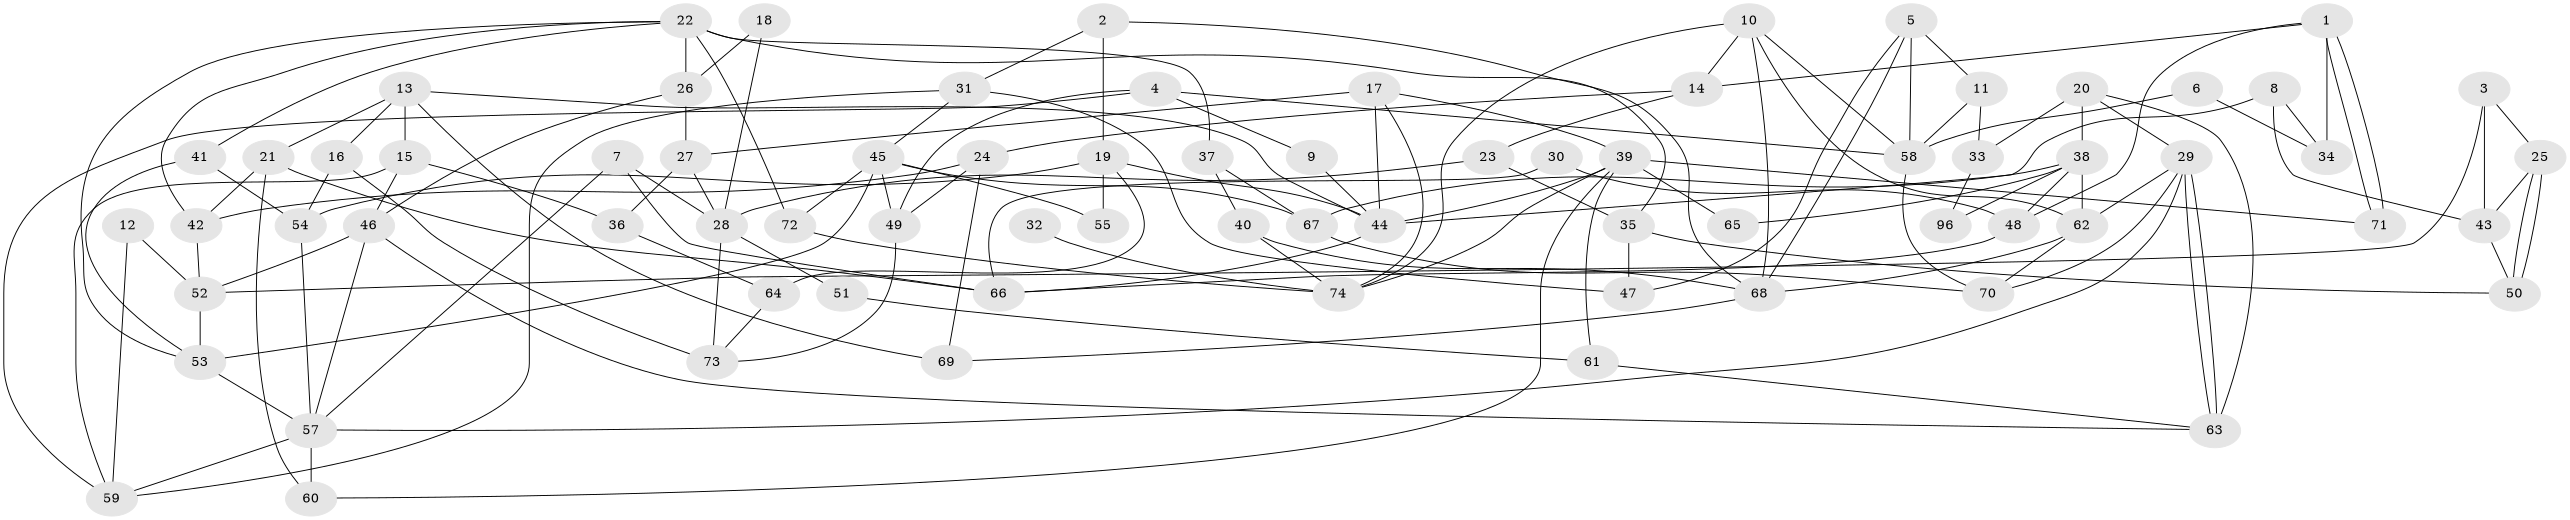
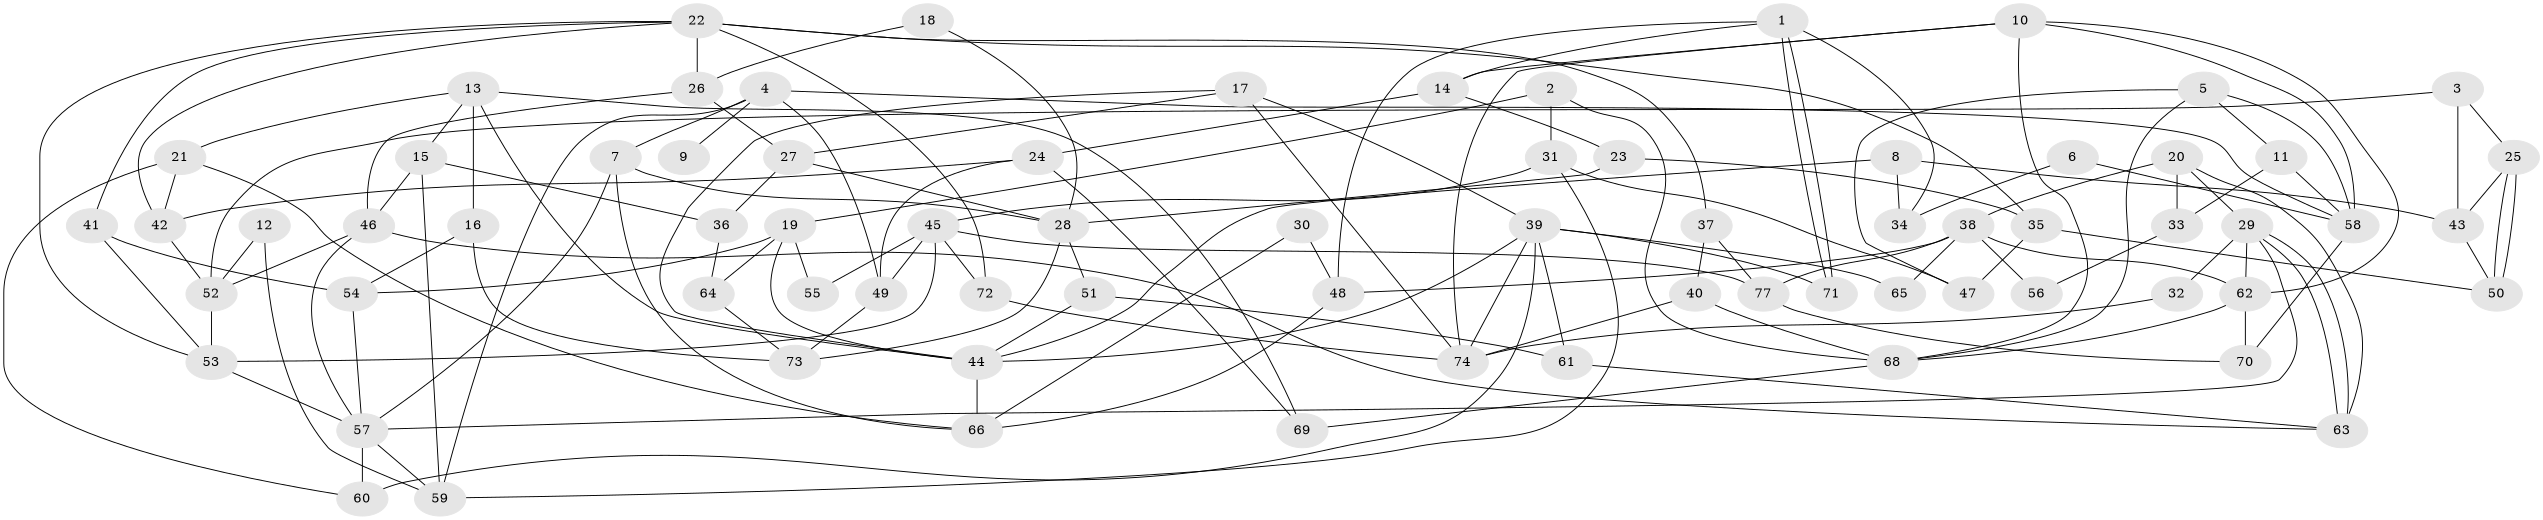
none -> (685, 126)
(1346, 192) -> (1034, 328)
(1312, 226) -> (1763, 294)
(1946, 226) -> (2037, 294)
(2108, 249) -> (2212, 260)
